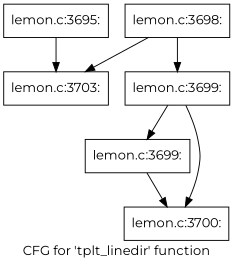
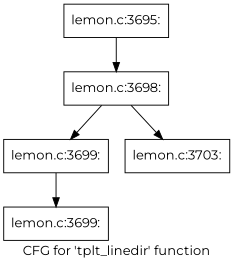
(56, 50) -> (116, 50)
(176, 224) -> none
